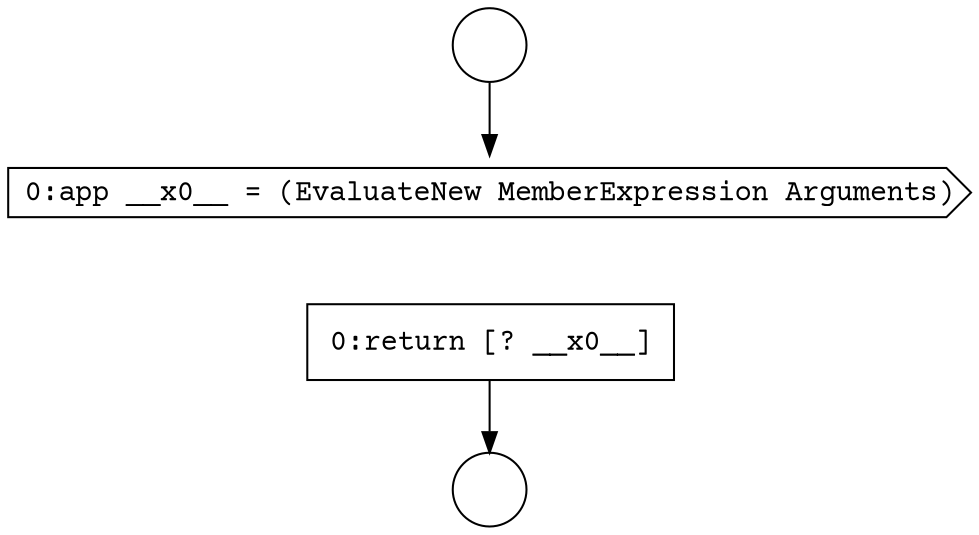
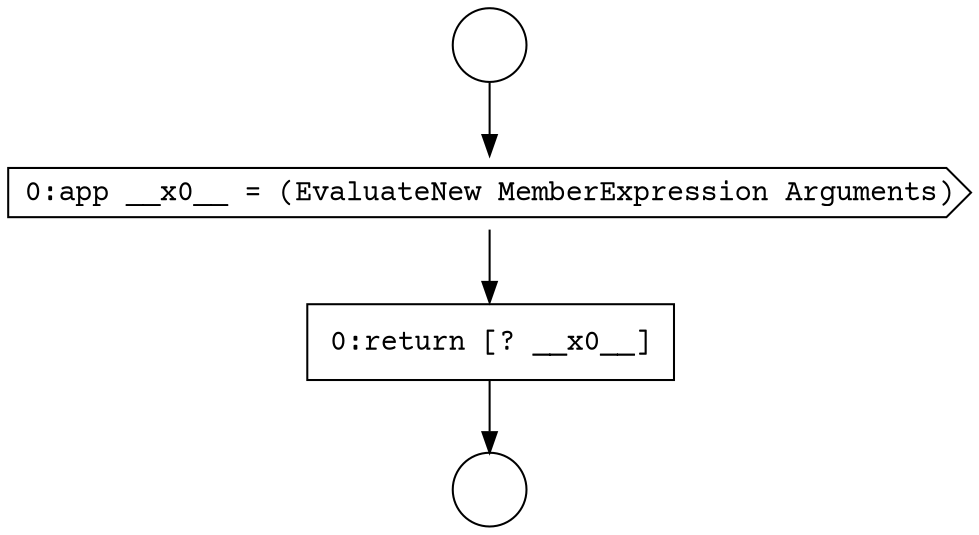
none -> (490, 256)
